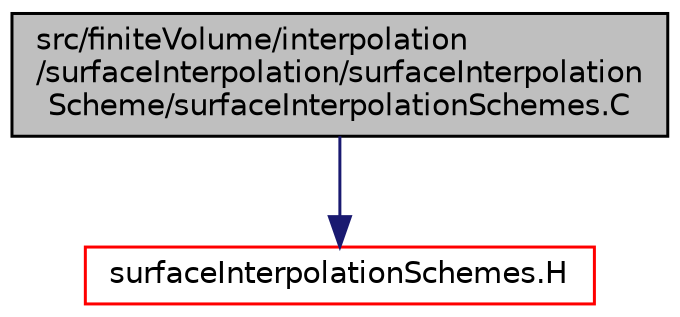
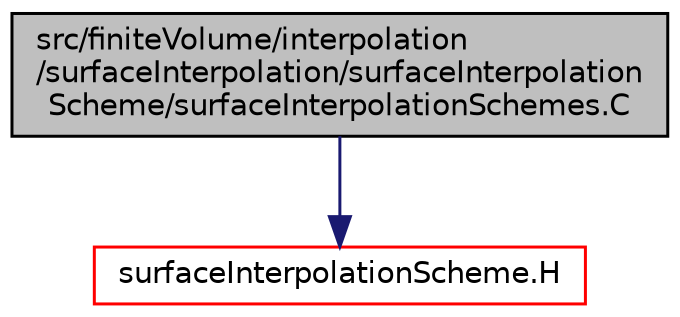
(340, 275) -> (340, 275)
